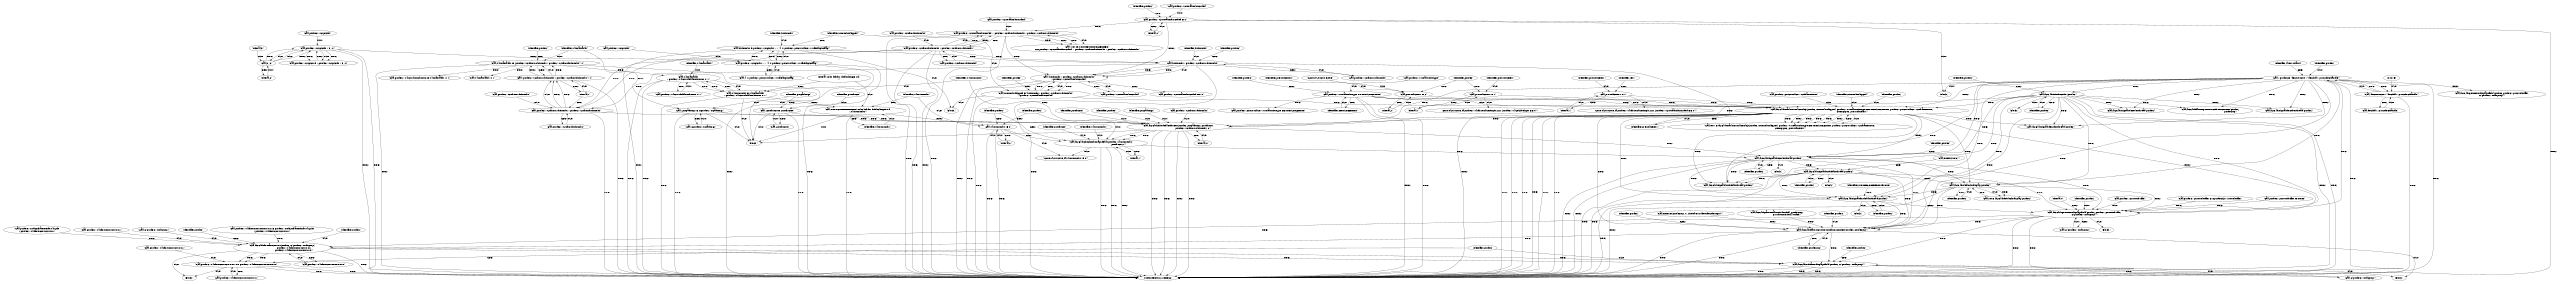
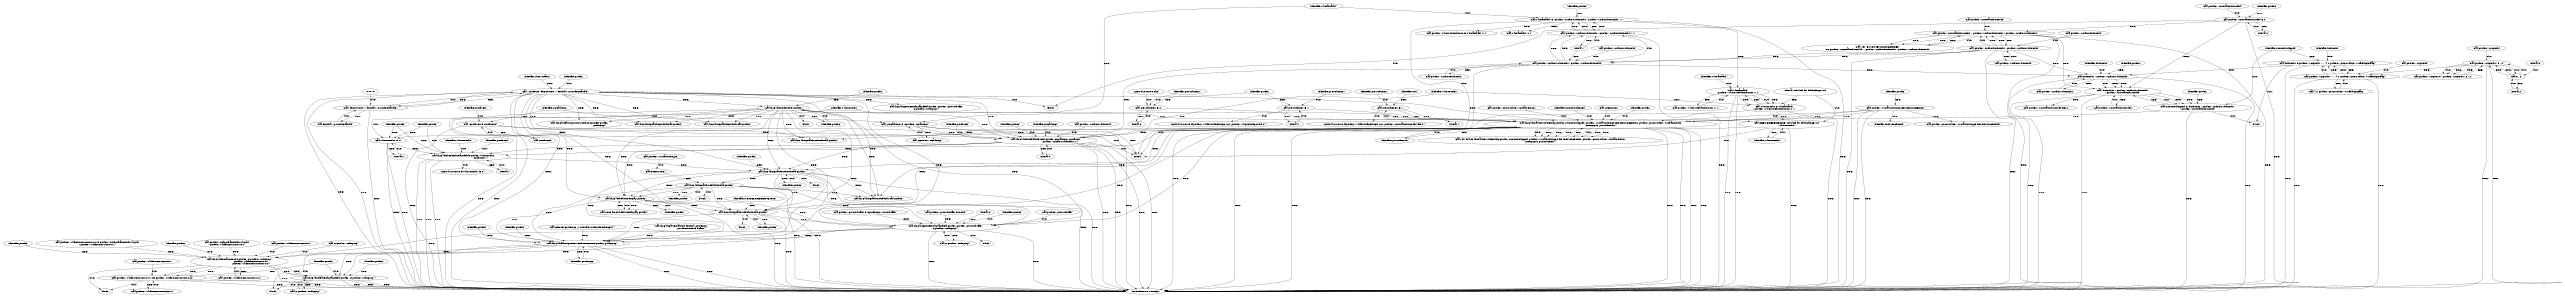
(870, 69) -> (1839, 70)
(1377, 82) -> (658, 164)
(1342, 102) -> none
none -> (1609, 108)
(1030, 142) -> none
